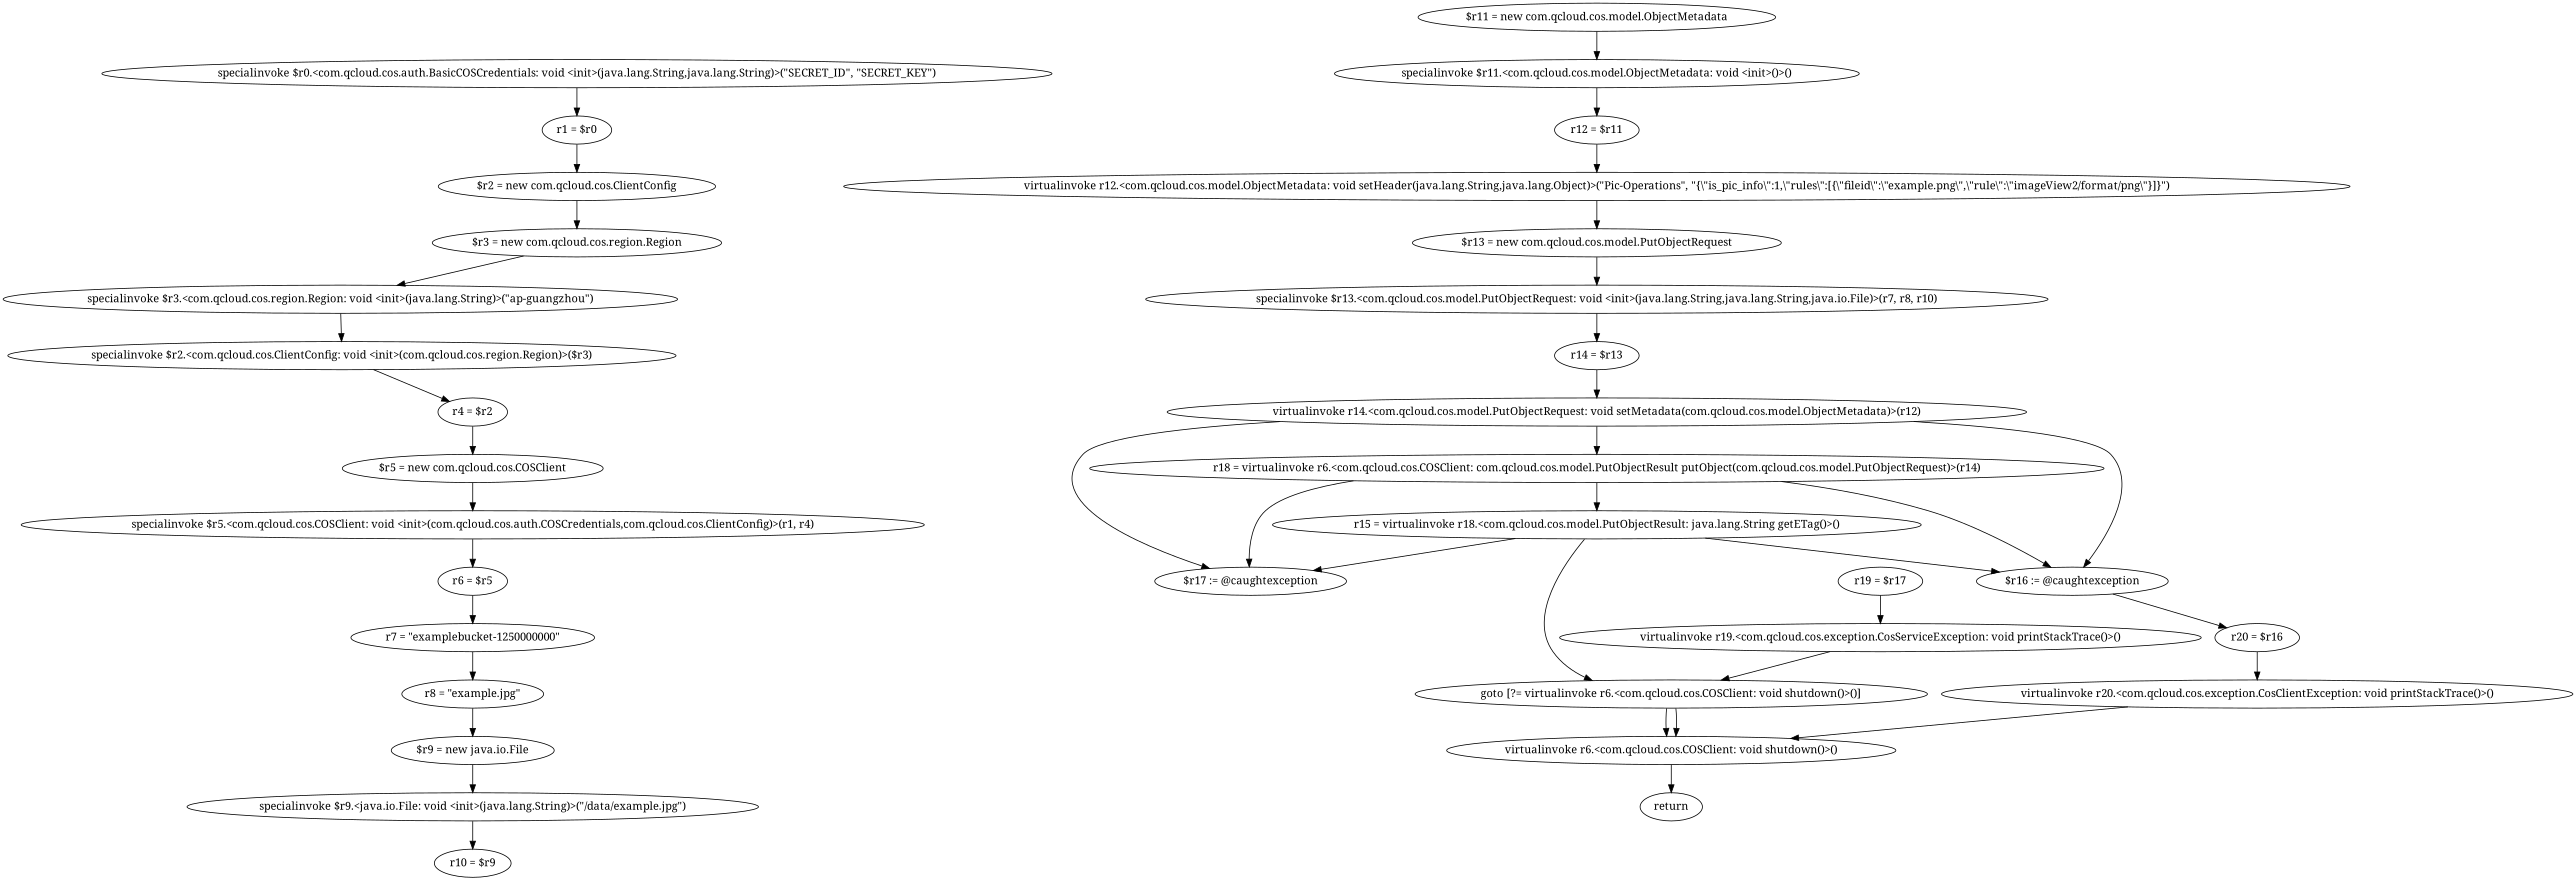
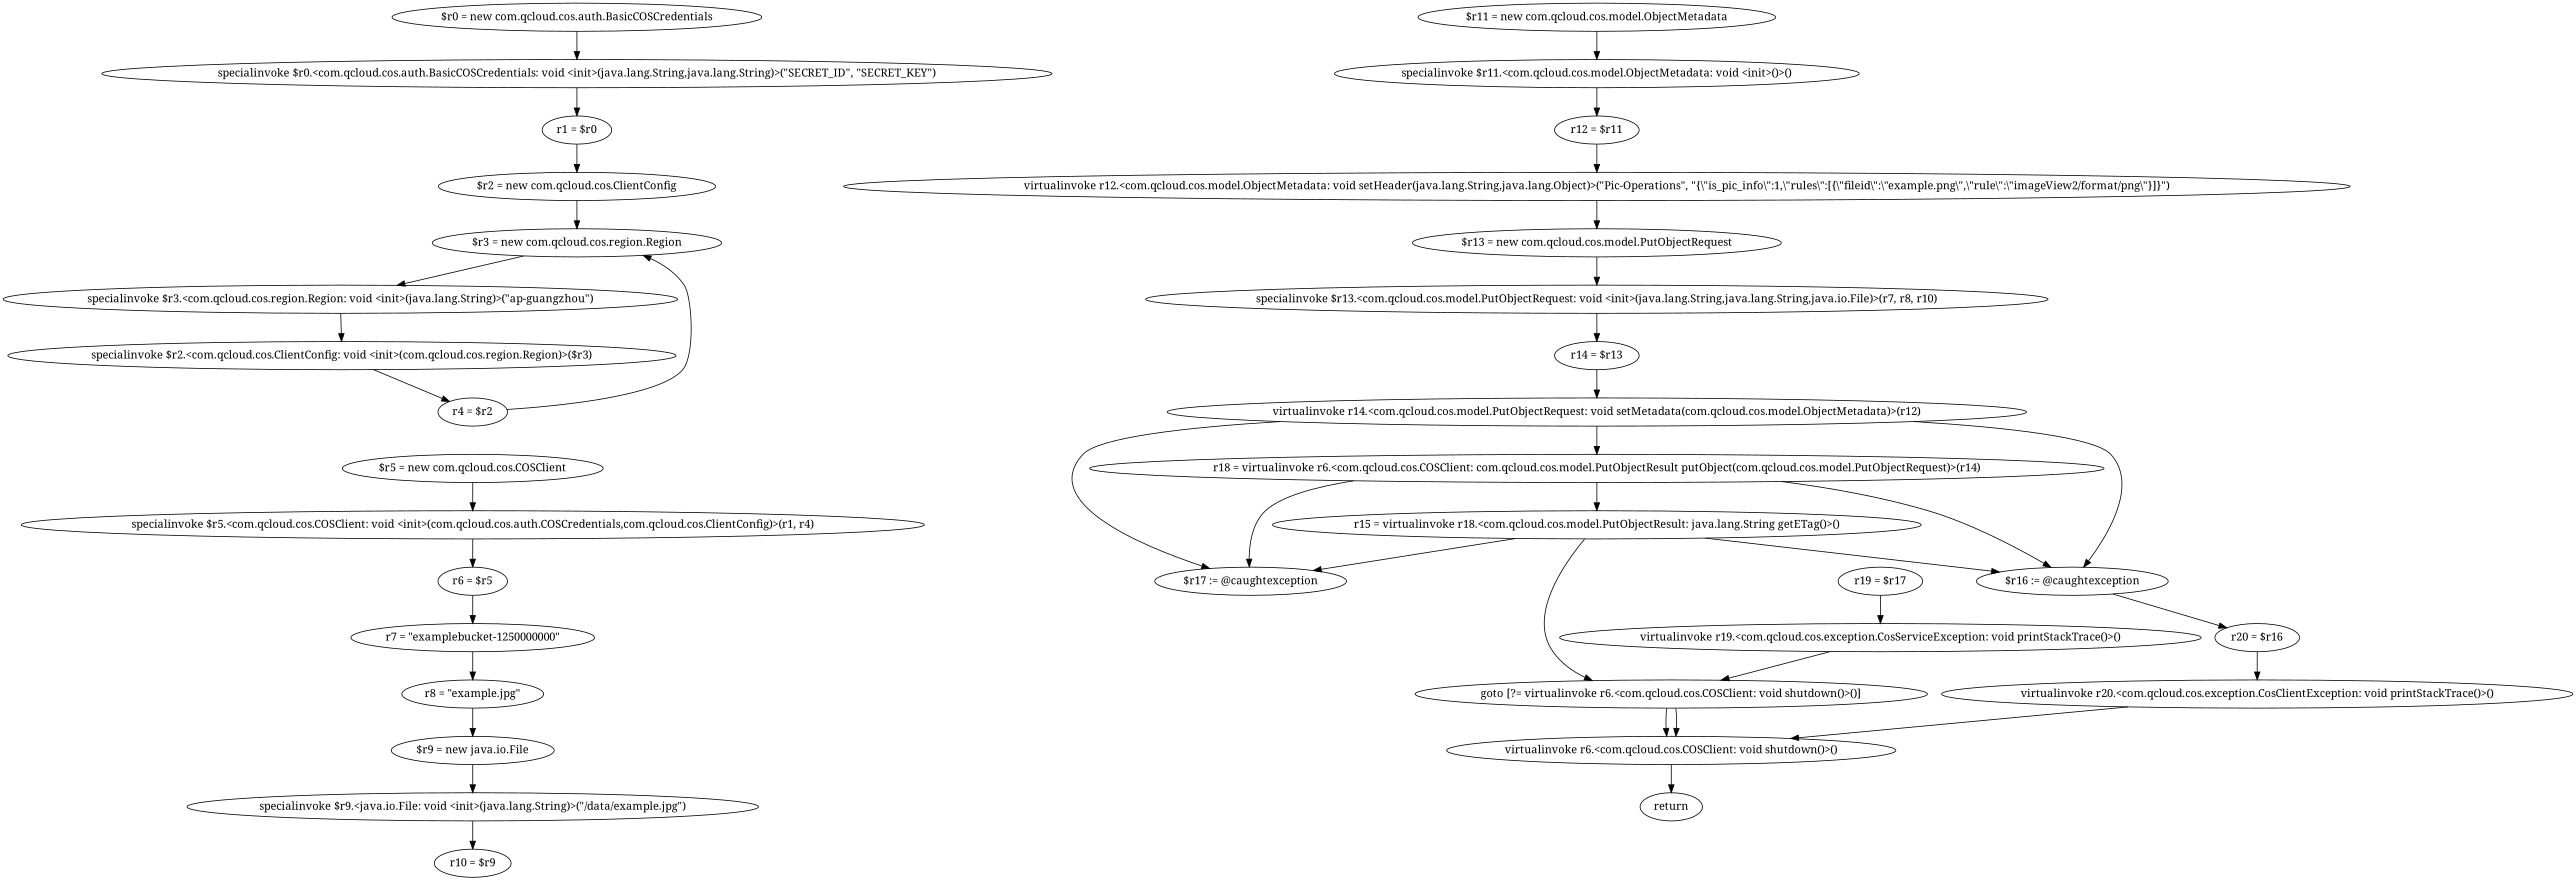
none -> (577, 17)
(473, 436) -> (661, 383)
